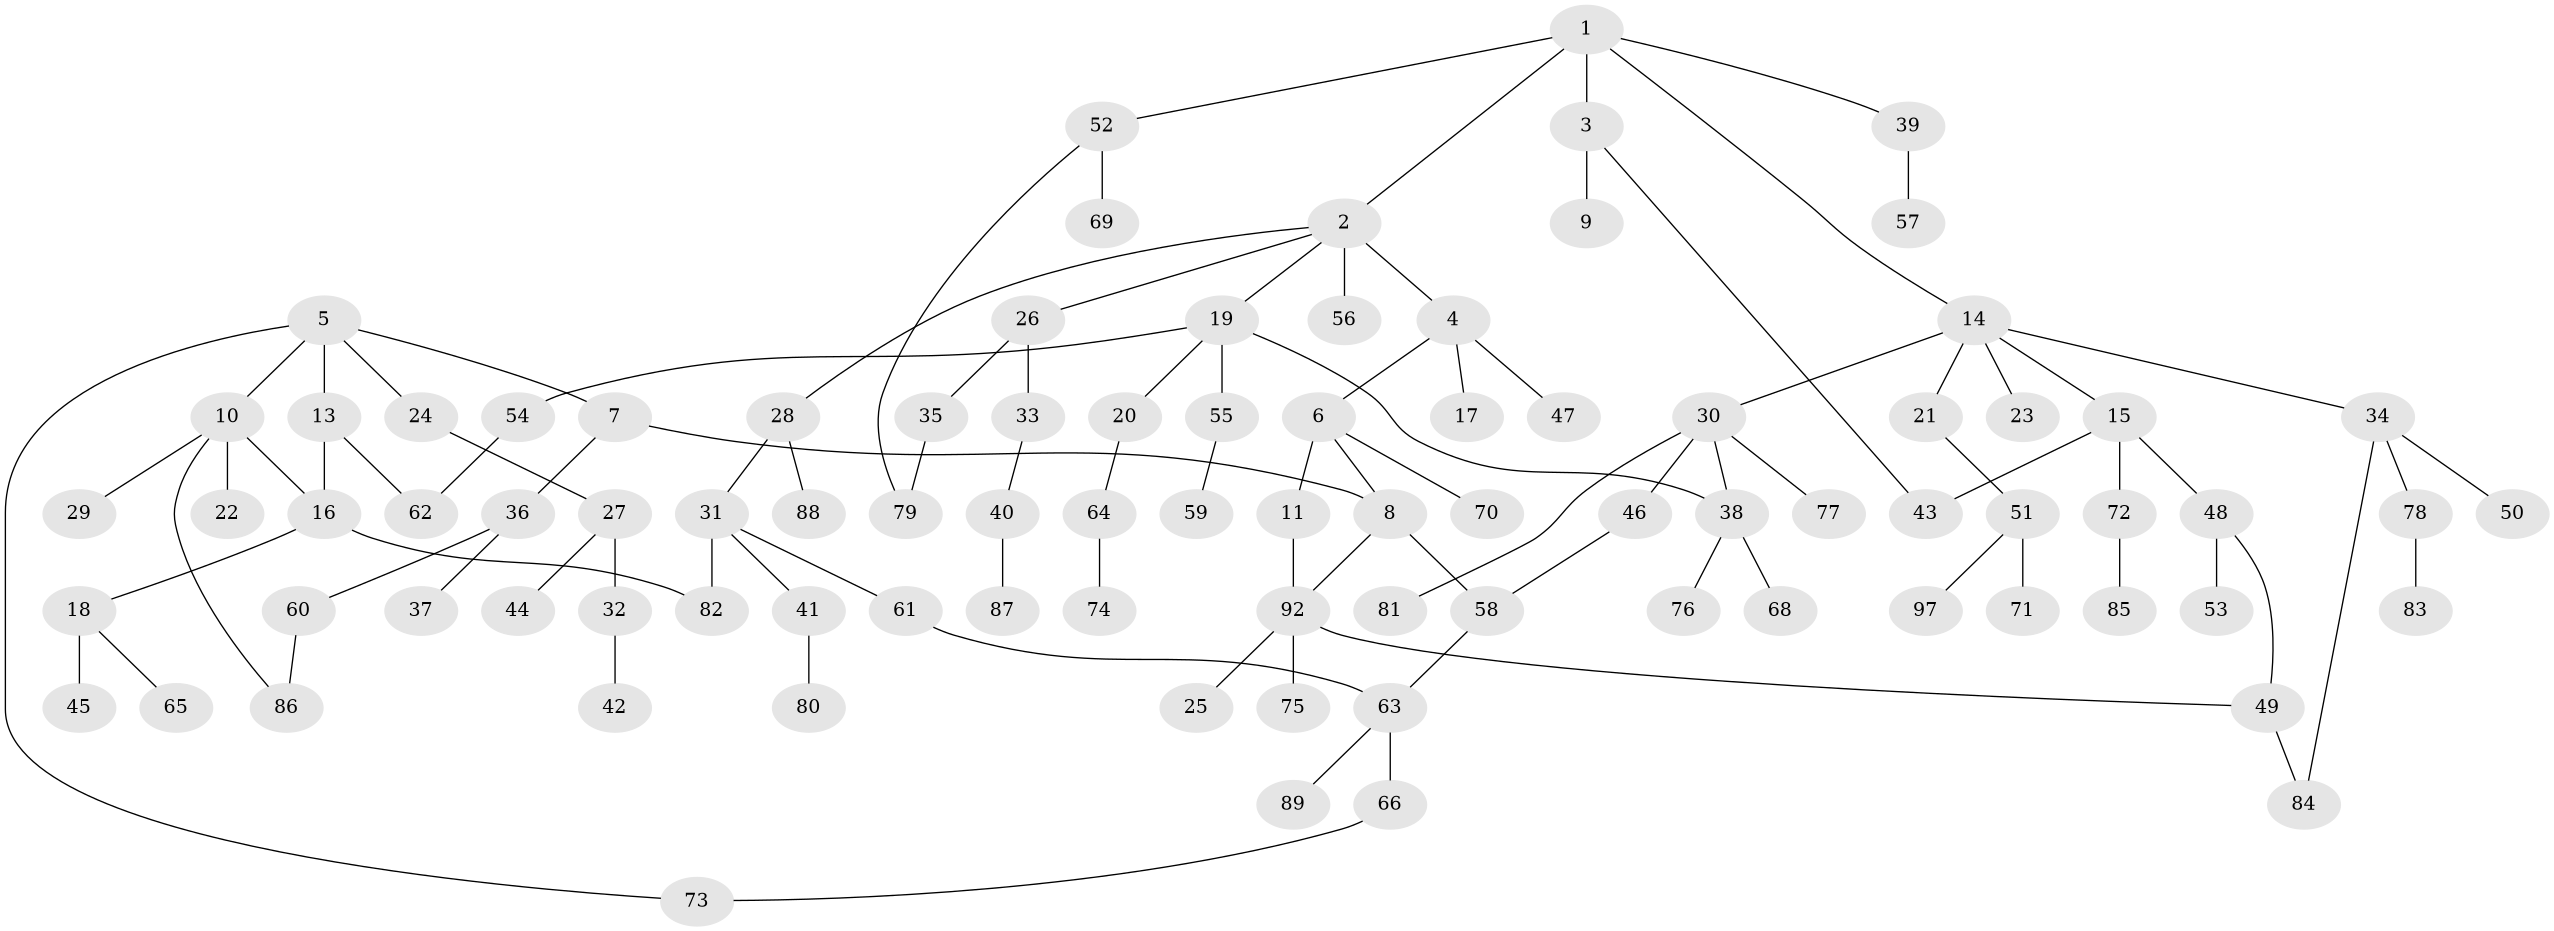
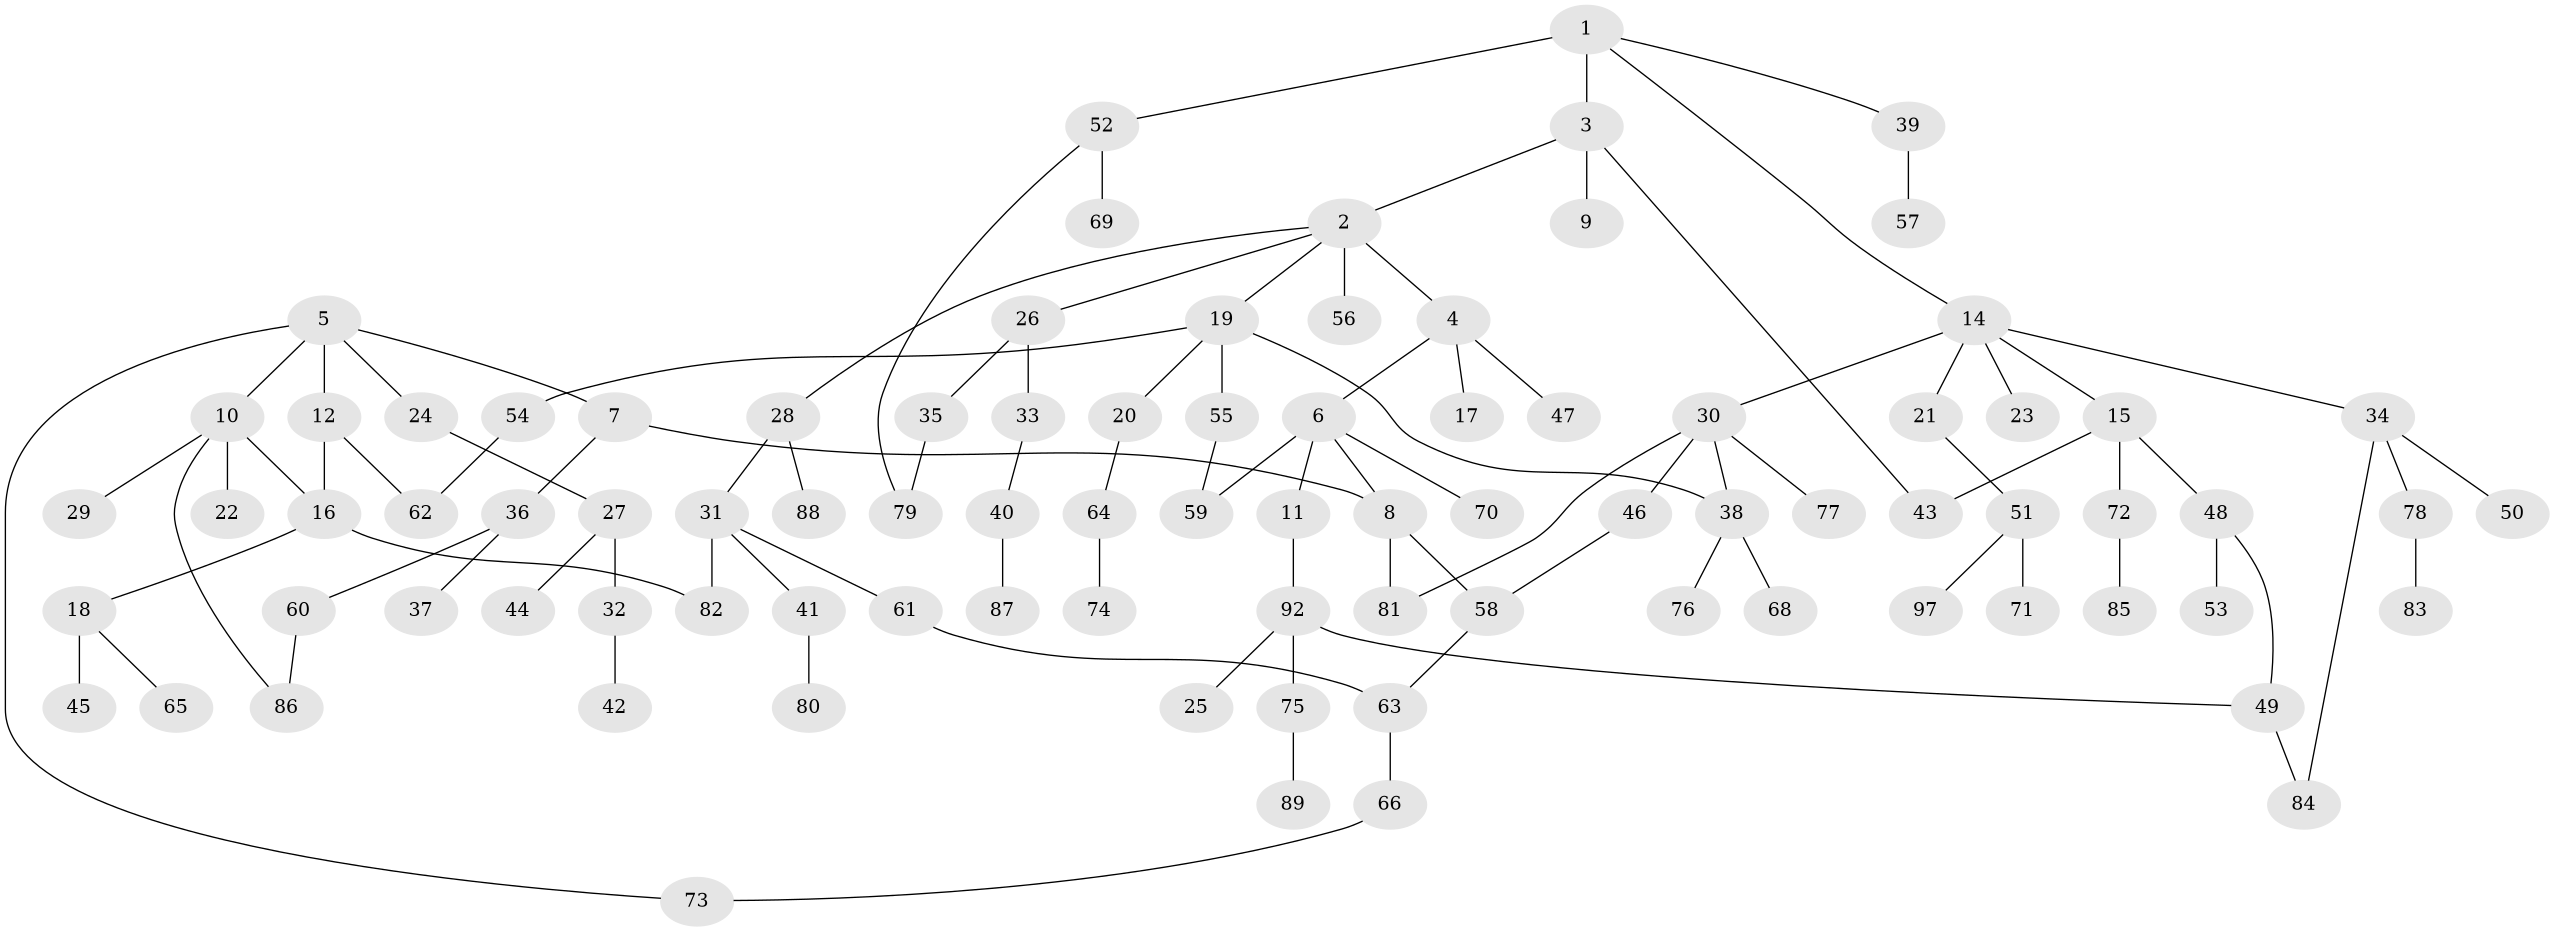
(1466, 127) -> (1466, 175)
(324, 417) -> (324, 417)
none -> (1261, 463)
(1342, 562) -> (1390, 563)
(1342, 756) -> (1293, 756)
